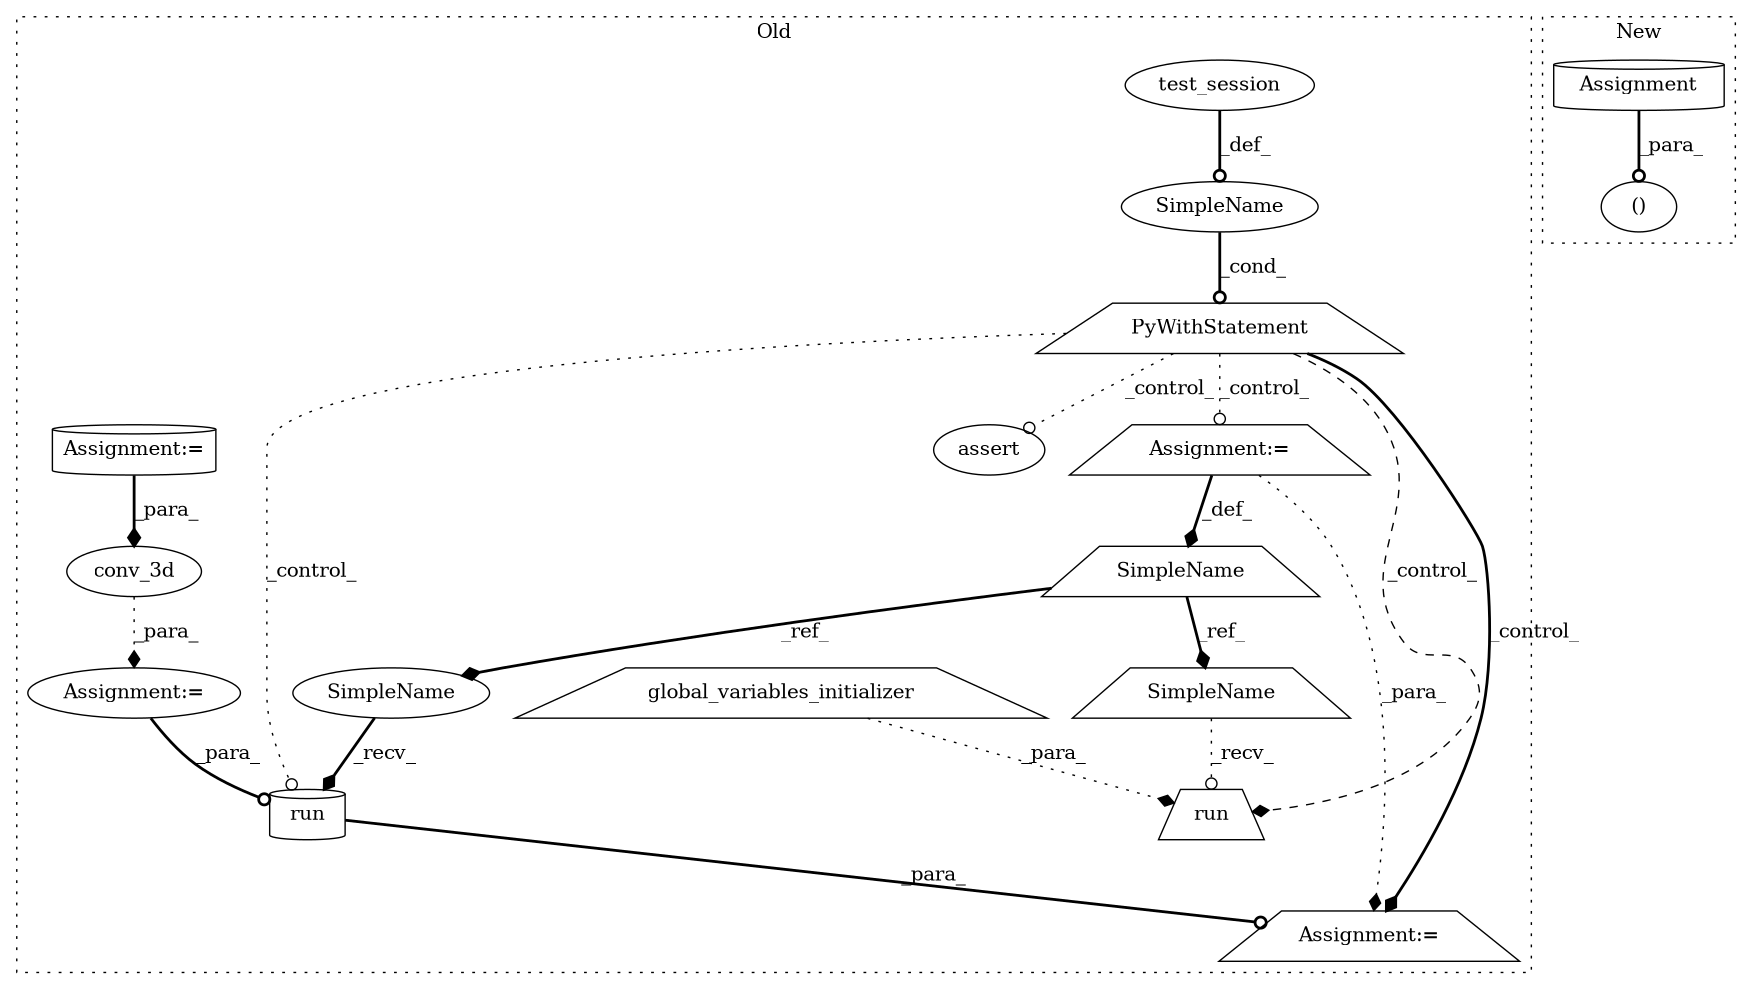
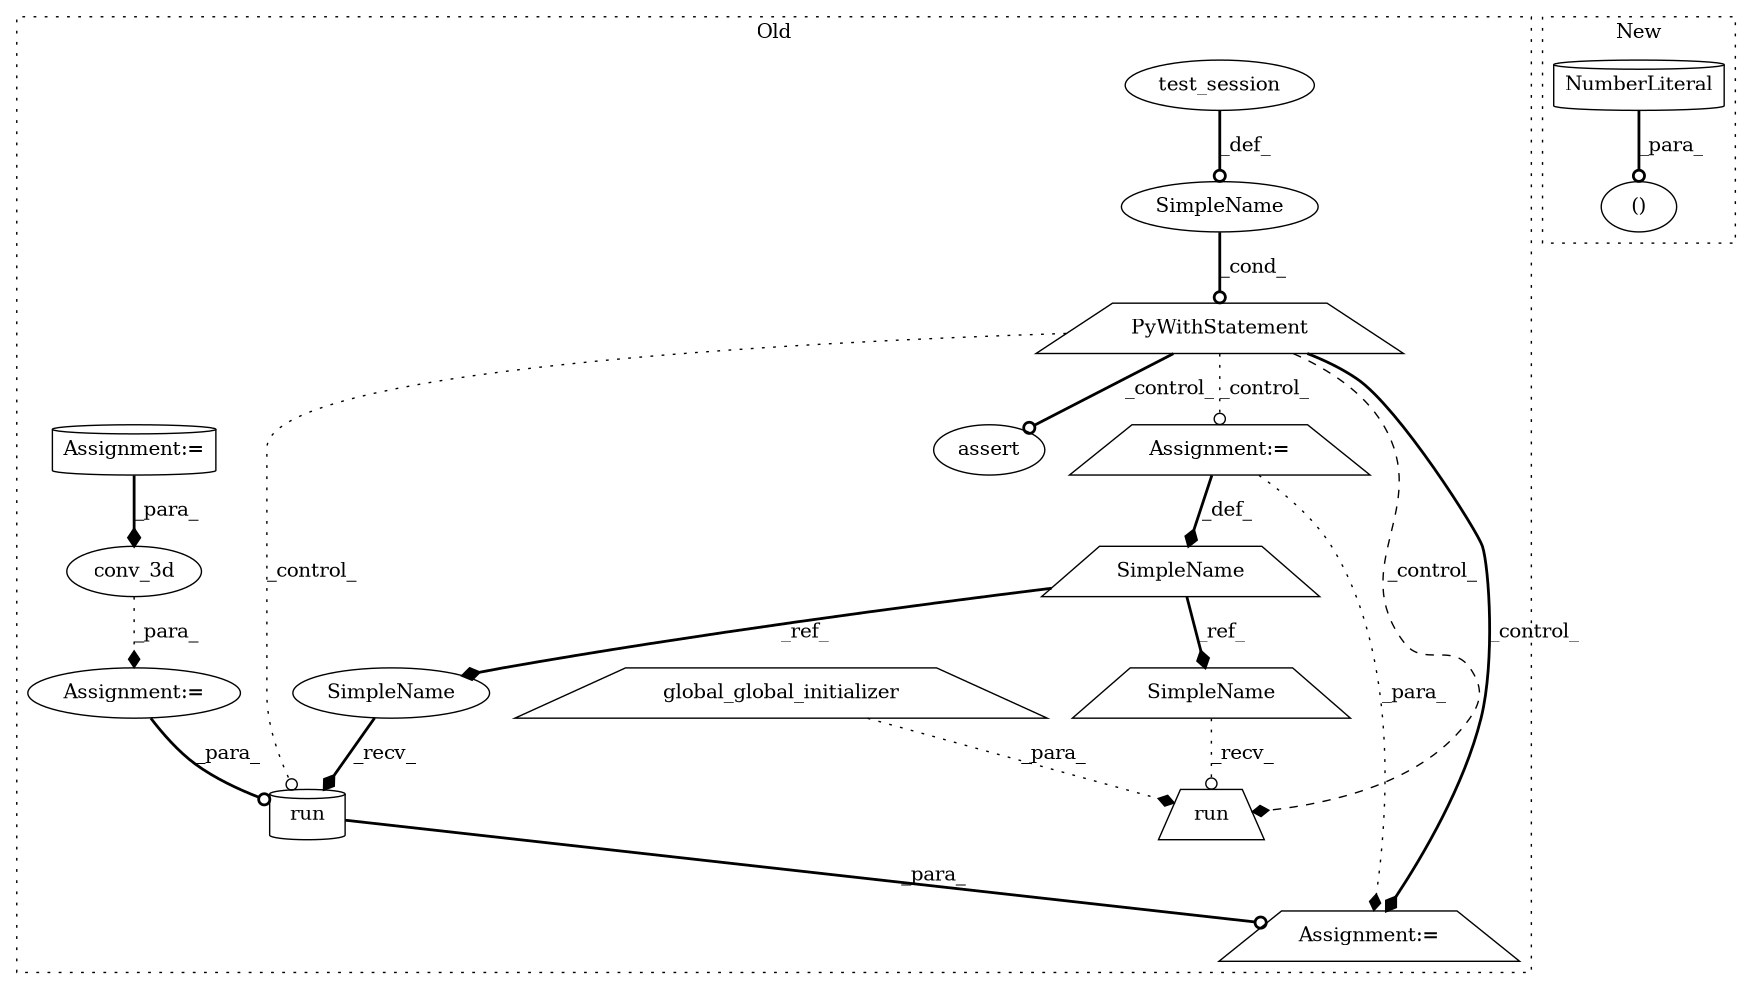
(1639, 85) -> (1639, 85)
(1104, 389) -> (1104, 389)
(781, 693) -> (781, 693)
